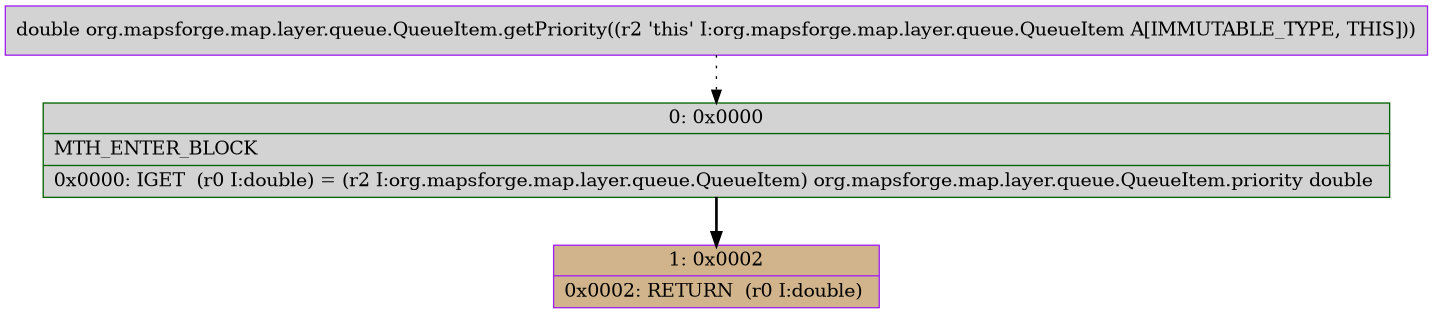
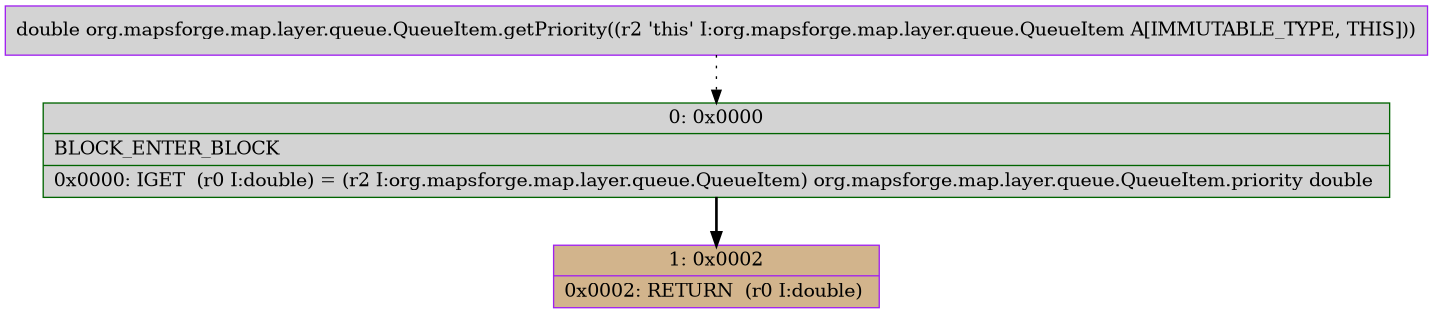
(156, 149) -> (167, 149)
